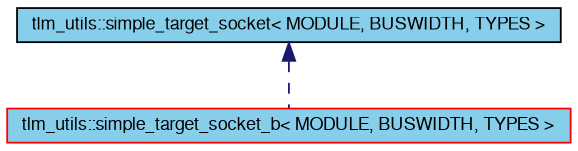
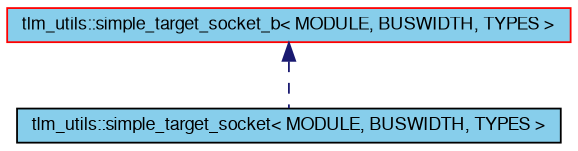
(289, 85) -> (289, 85)
